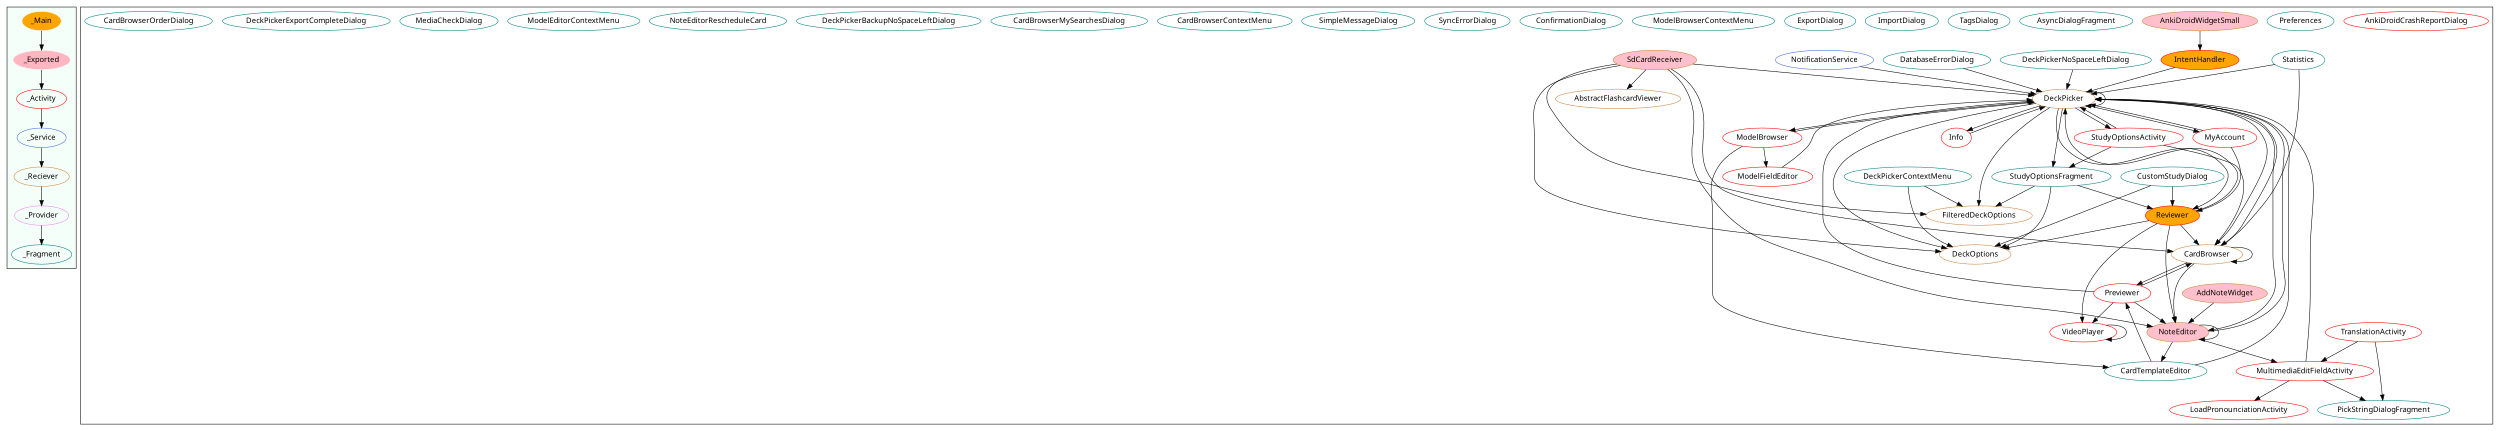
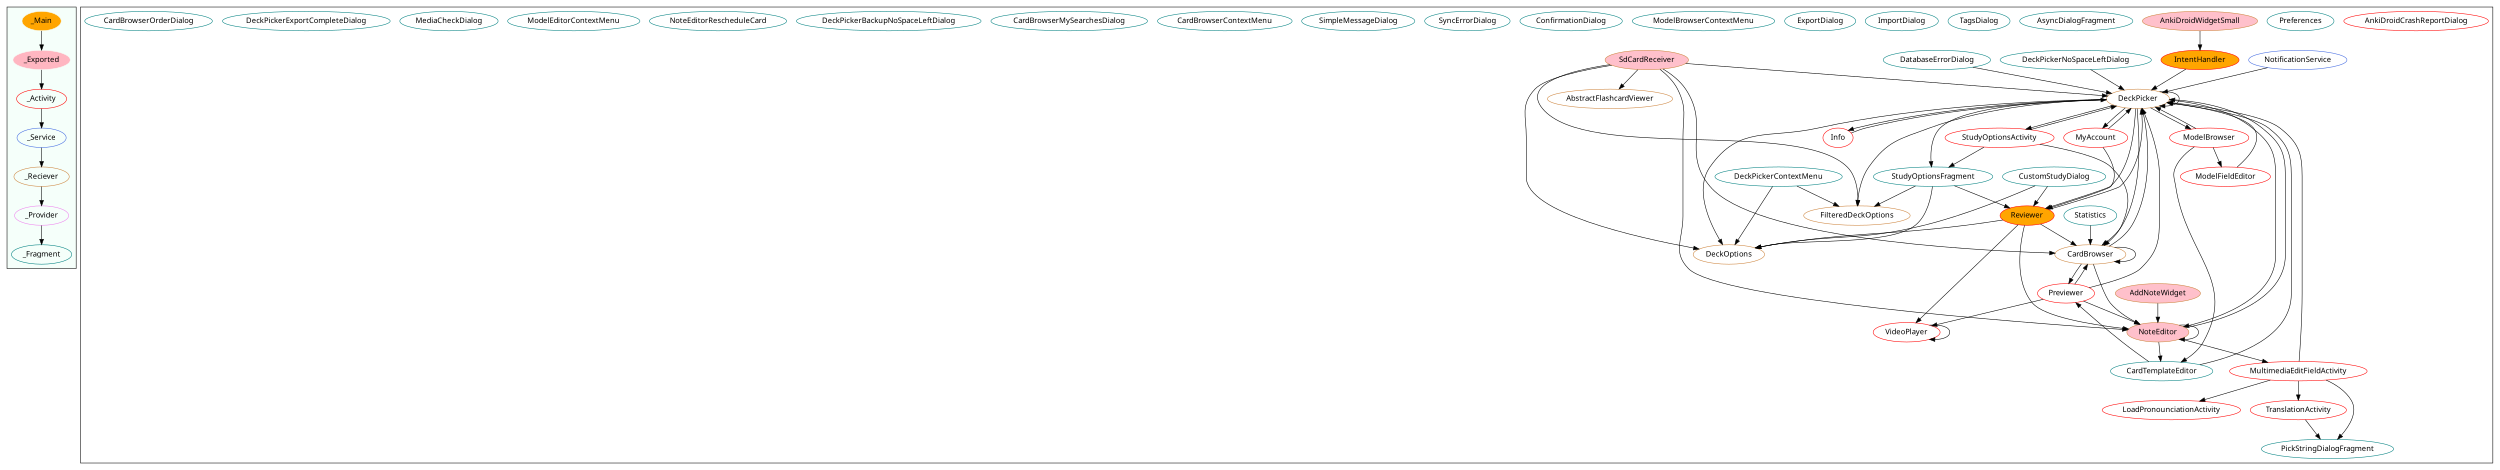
(2186, 79) -> none
(2342, 350) -> (2298, 388)
